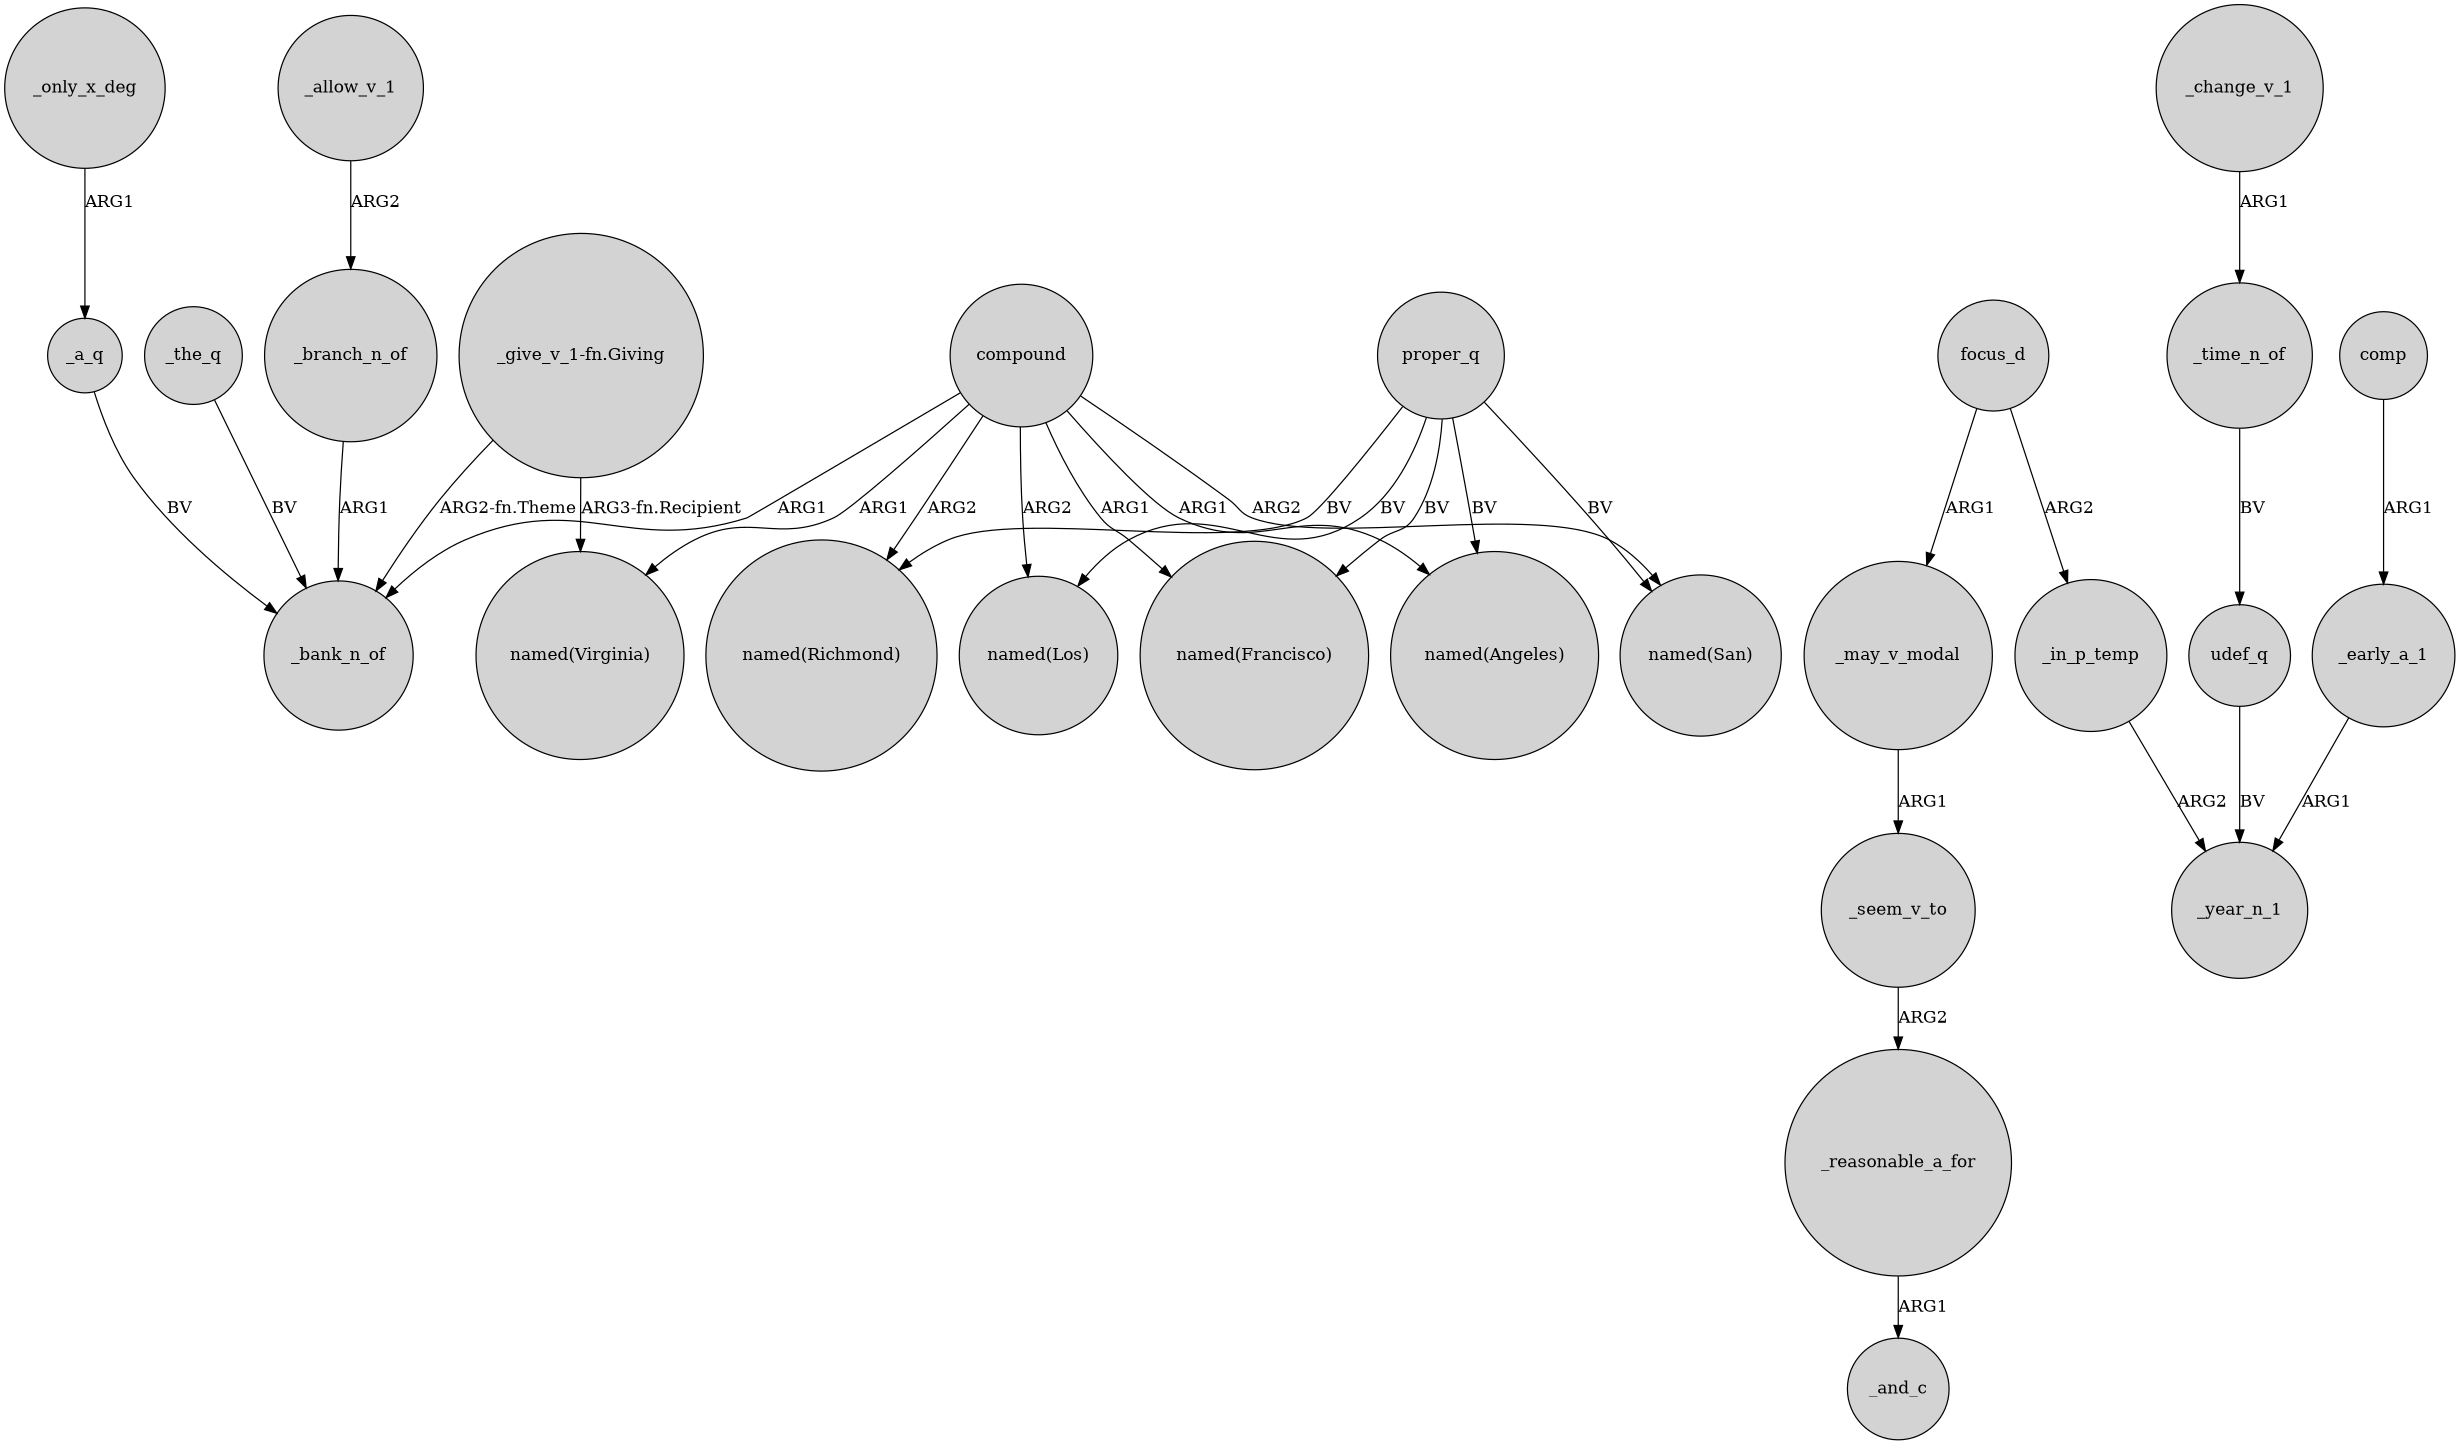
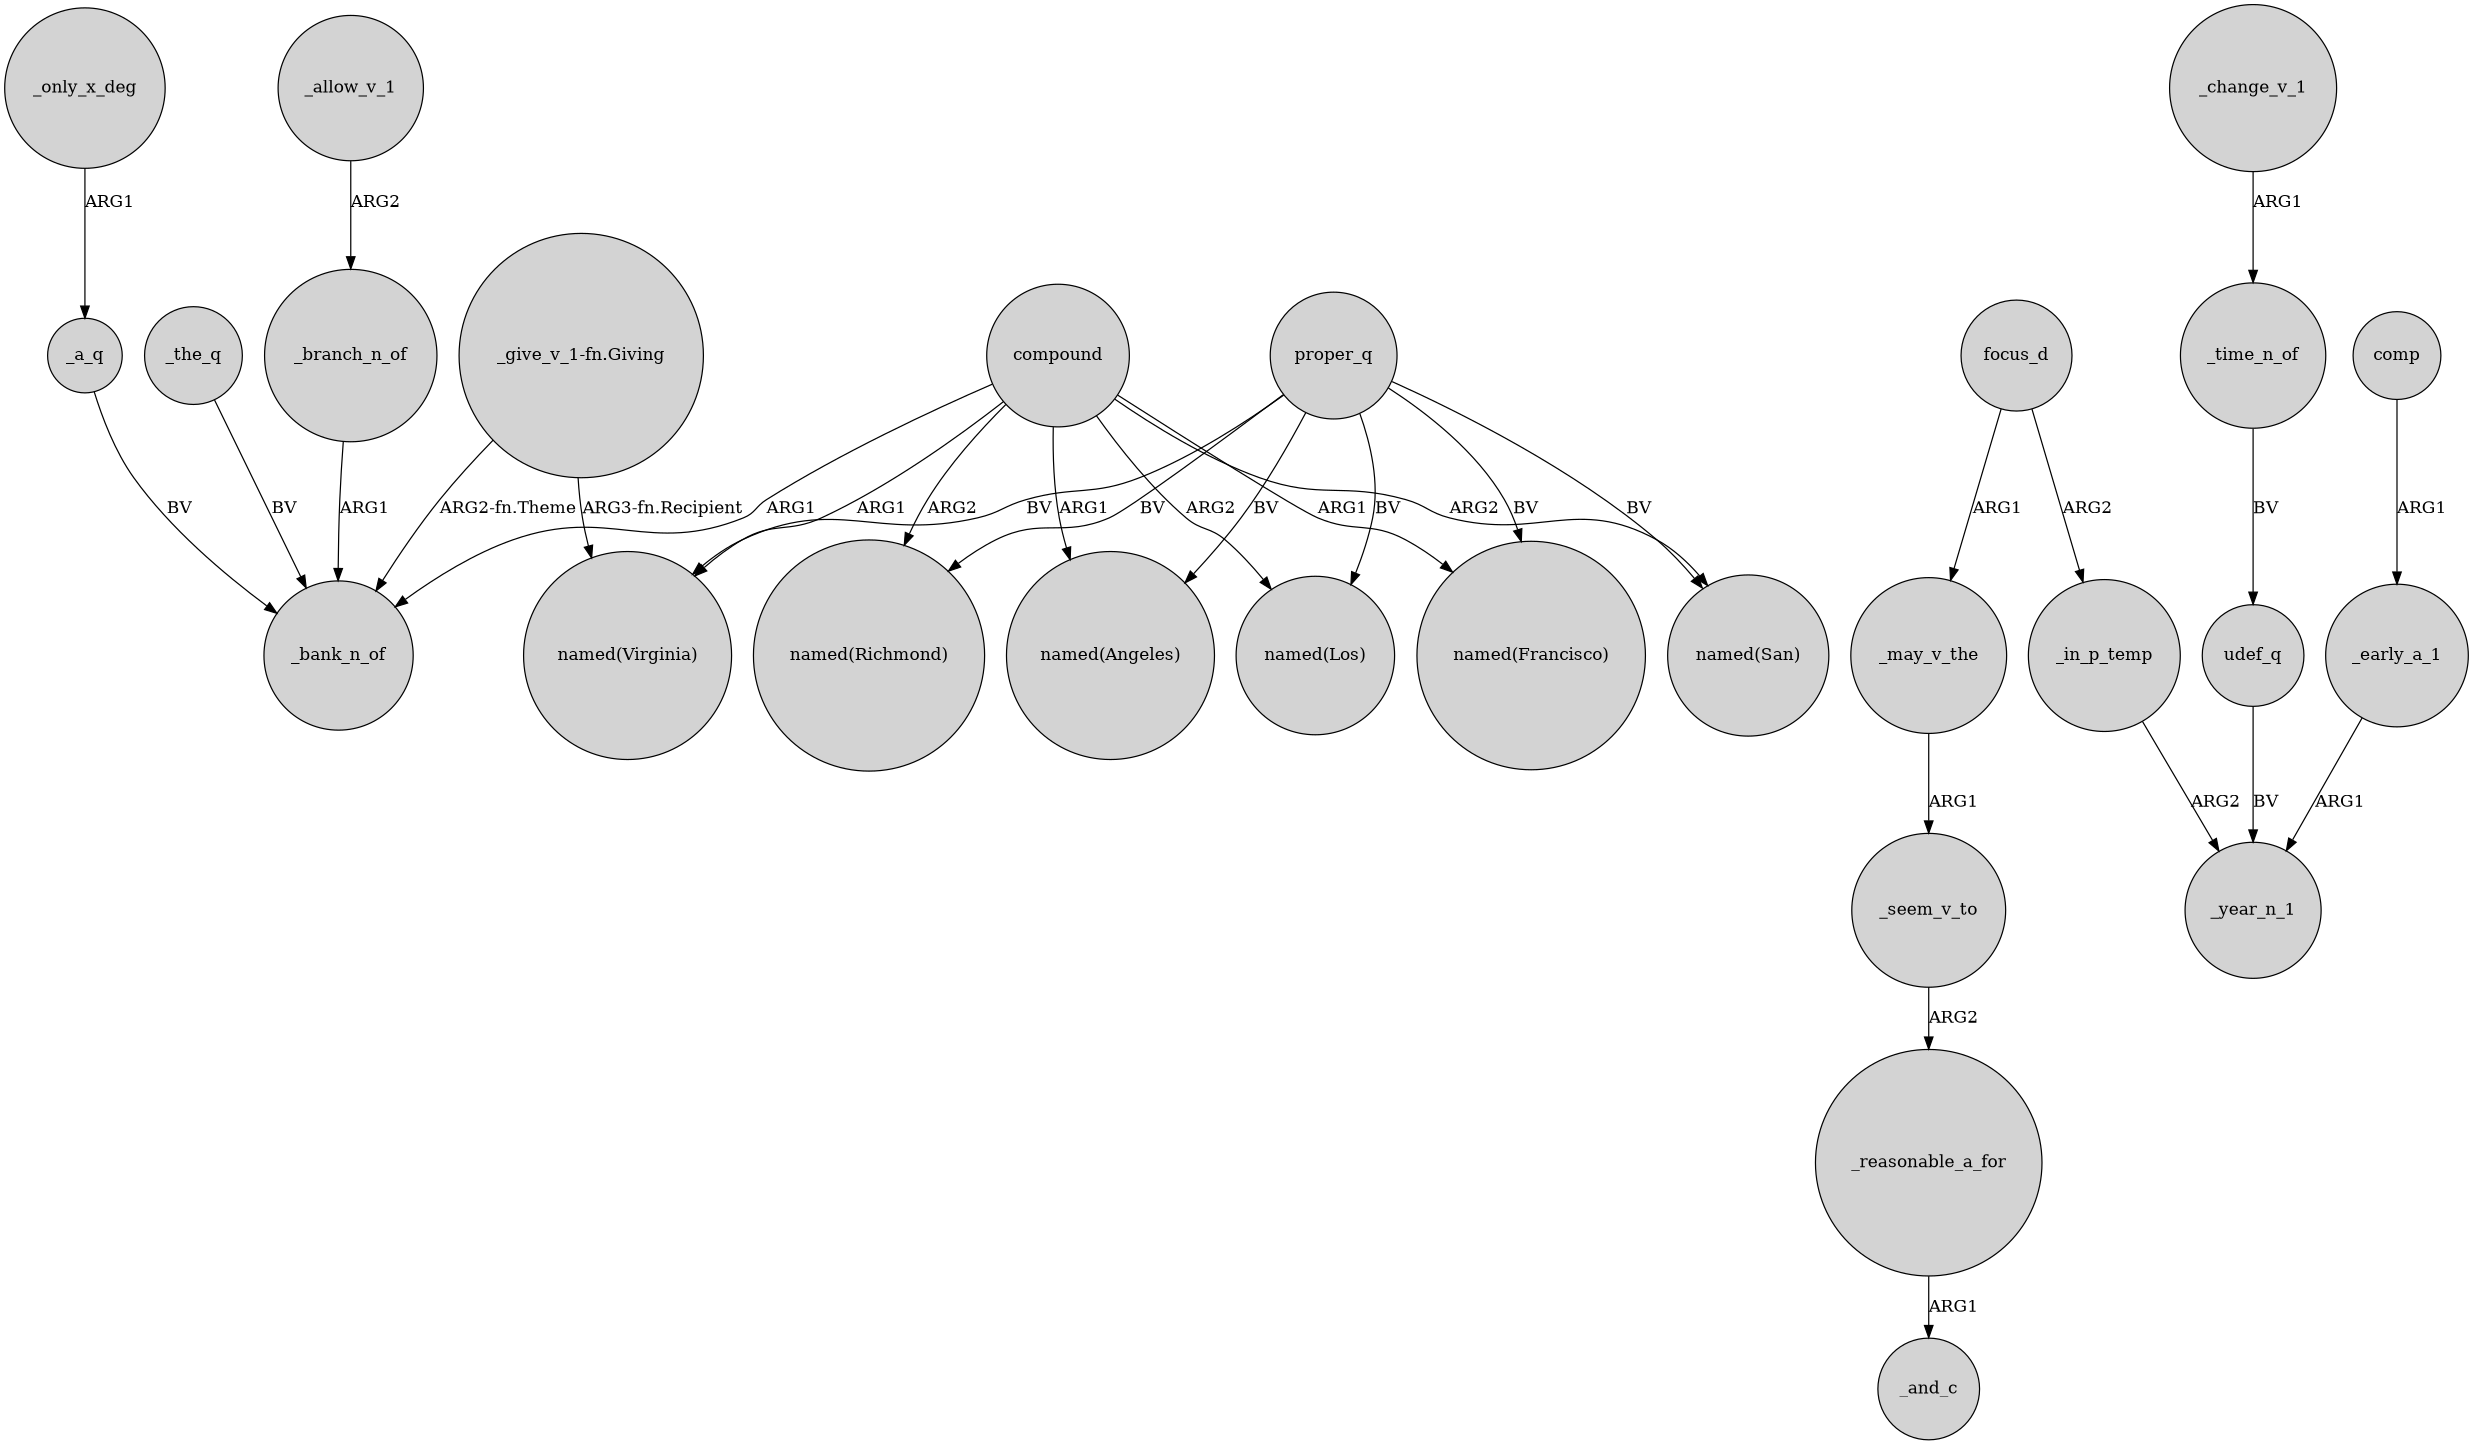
none -> (1000, 510)
(1898, 656) -> (1929, 656)
